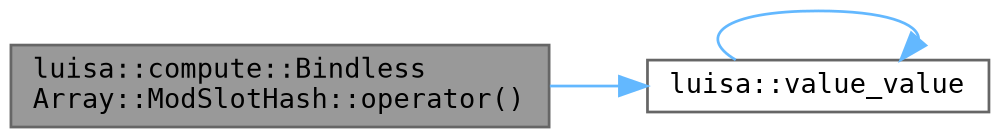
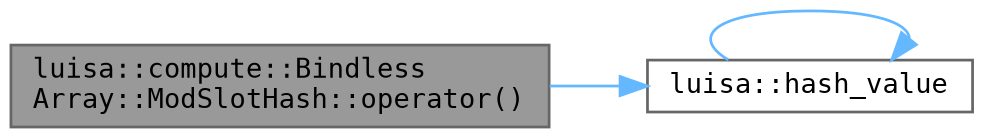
(818, 86) -> (810, 86)
